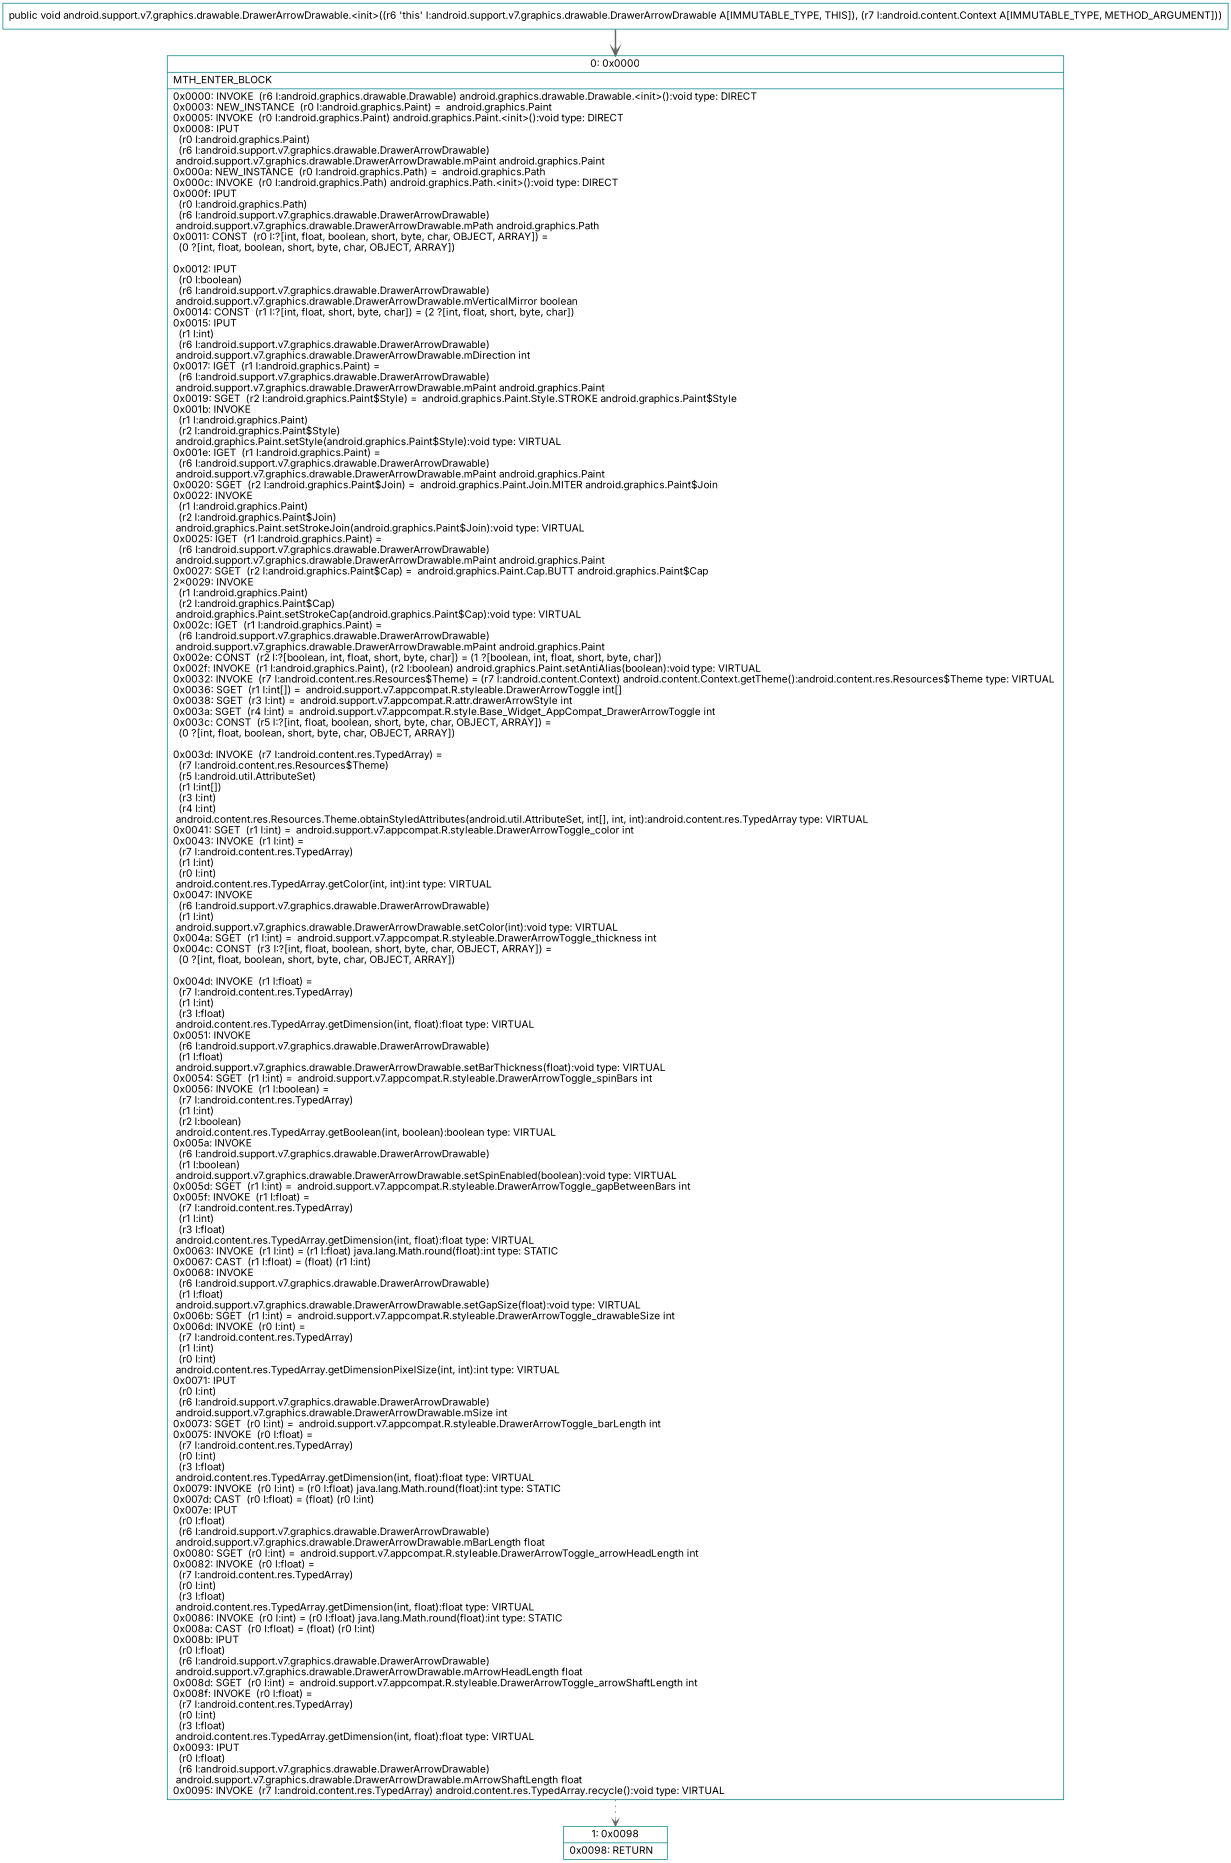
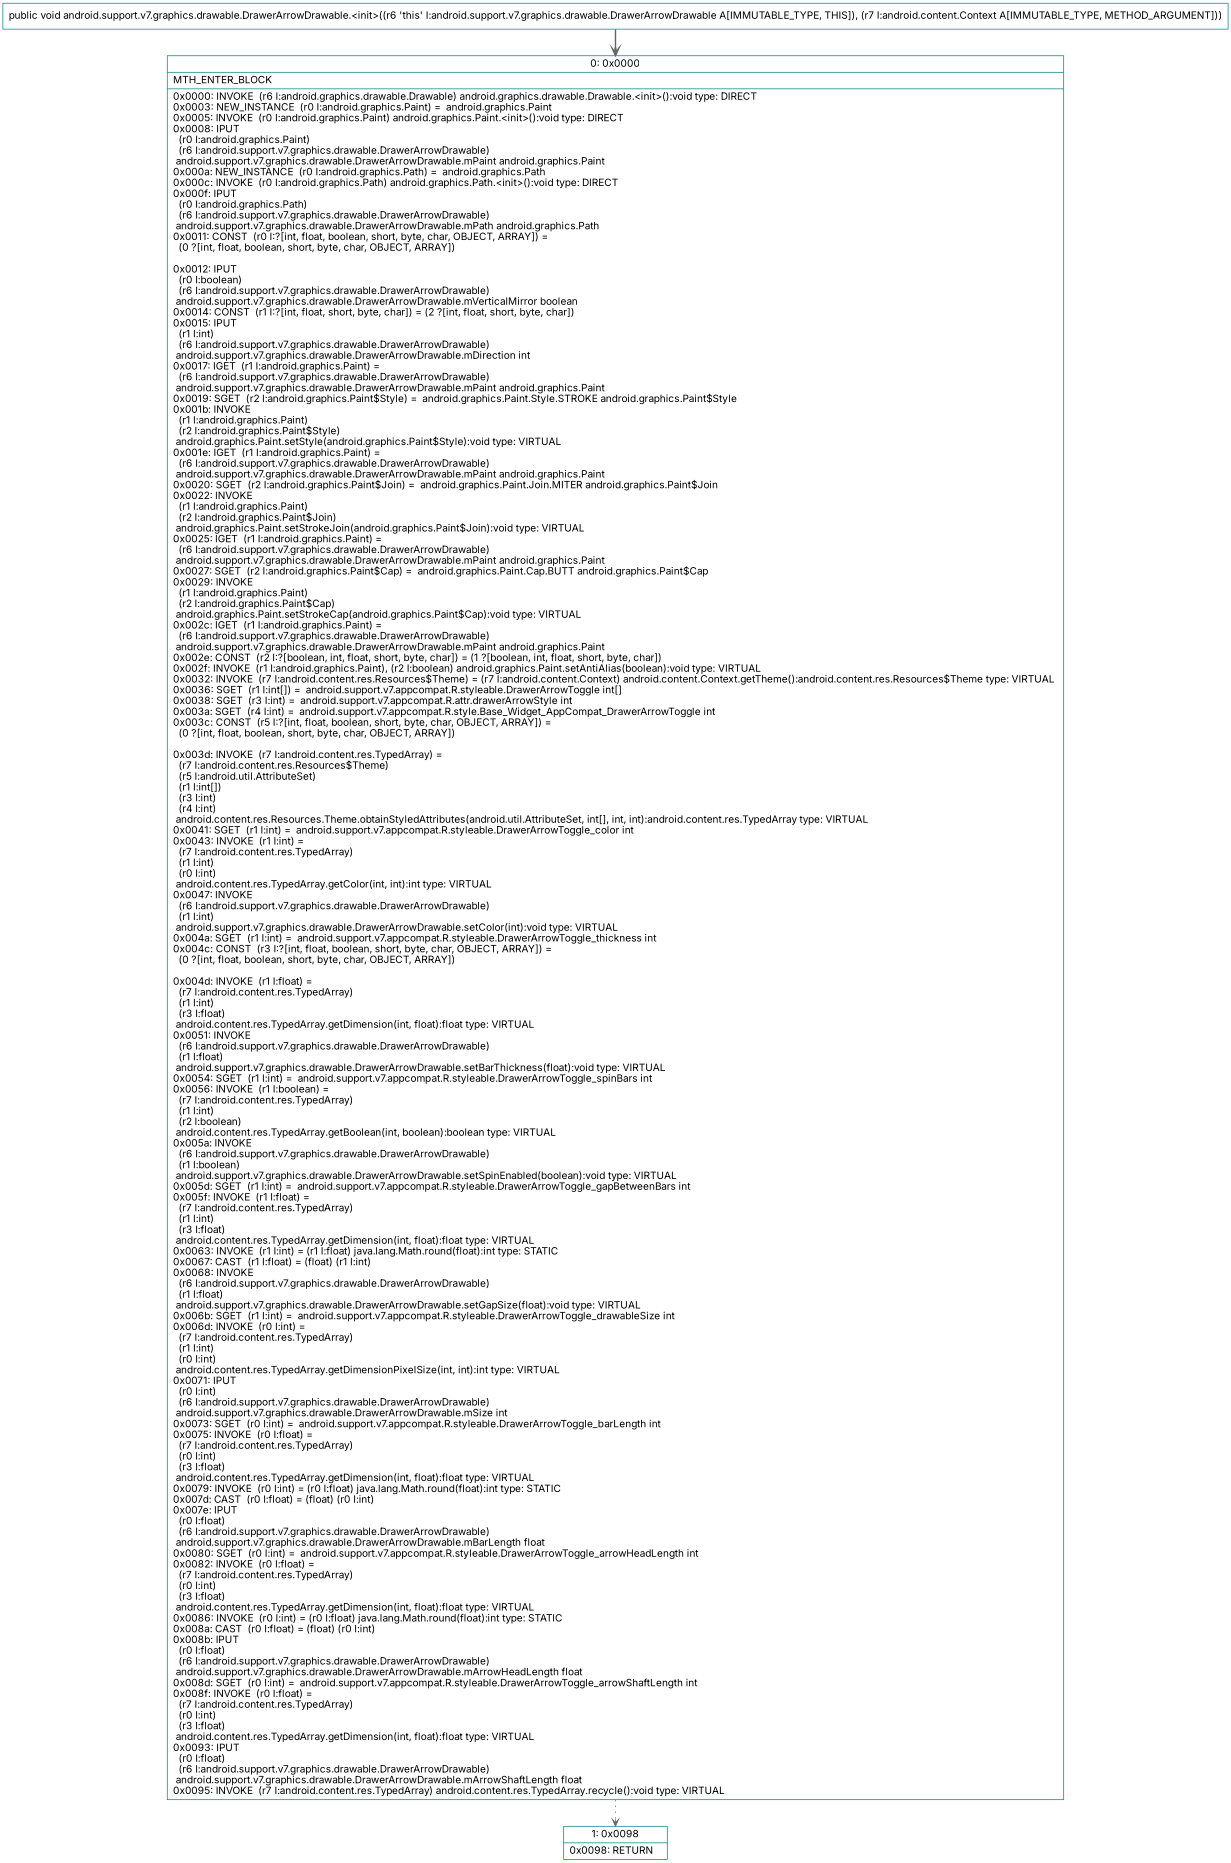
(216, 582) -> (216, 582)
